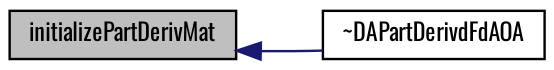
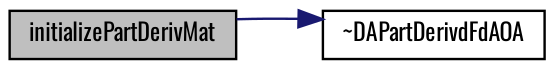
(292, 51) -> (267, 19)
